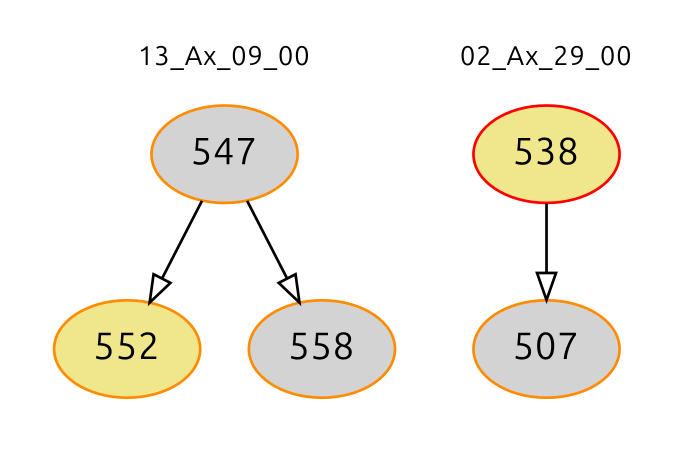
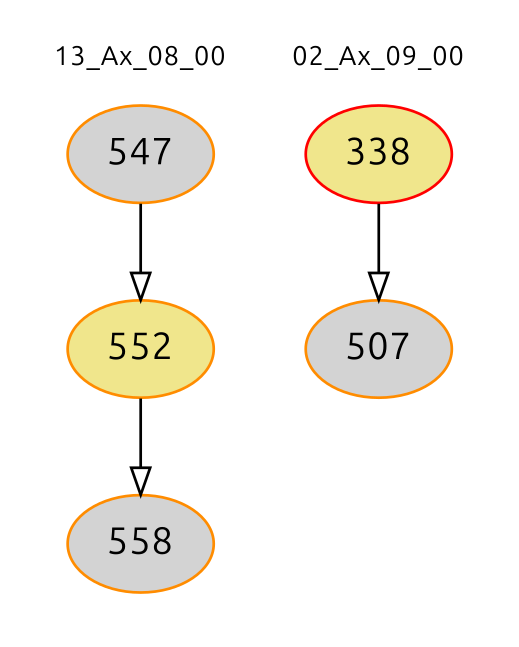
(225, 58) -> (141, 58)
(547, 58) -> (379, 58)
(547, 154) -> (379, 154)
(267, 239) -> (141, 433)
